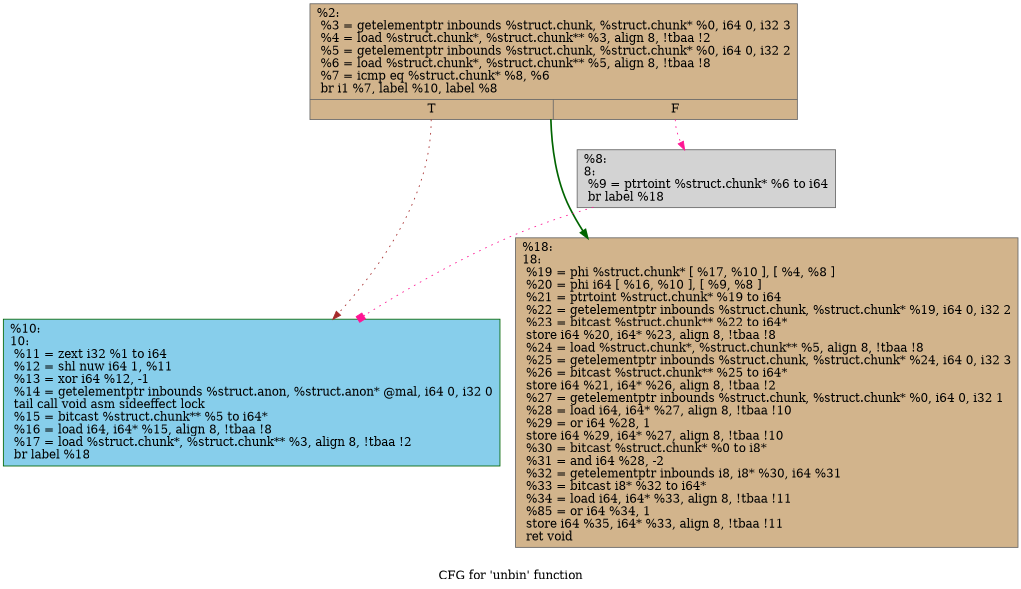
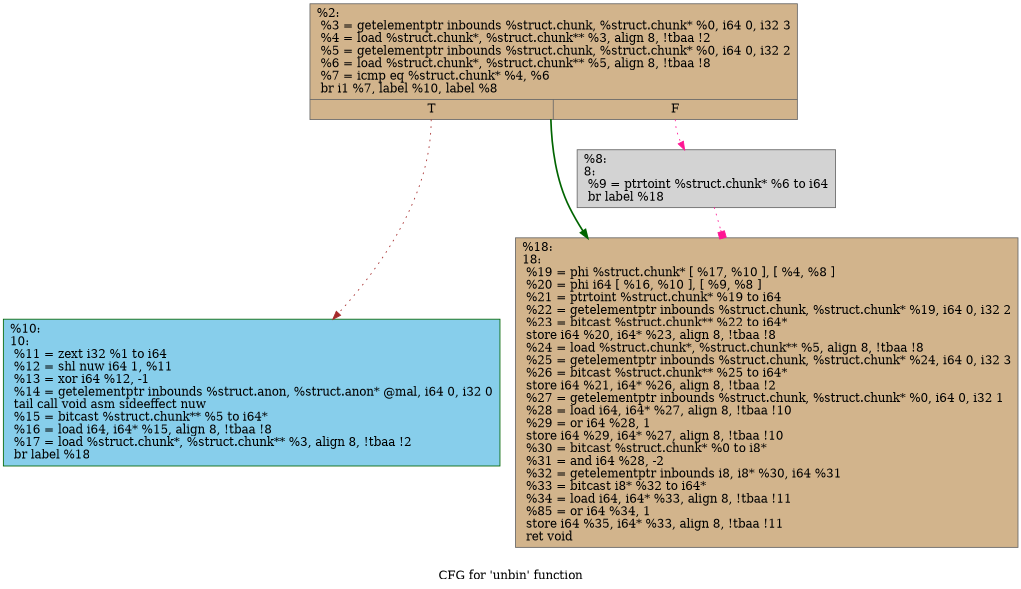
(433, 76) -> (433, 76)
(475, 253) -> (717, 219)
(109, 405) -> (110, 405)
